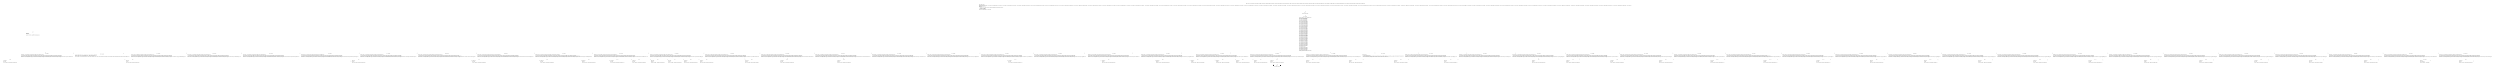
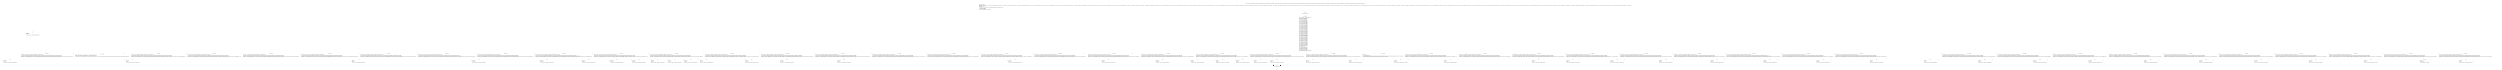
(1914, 55) -> none
